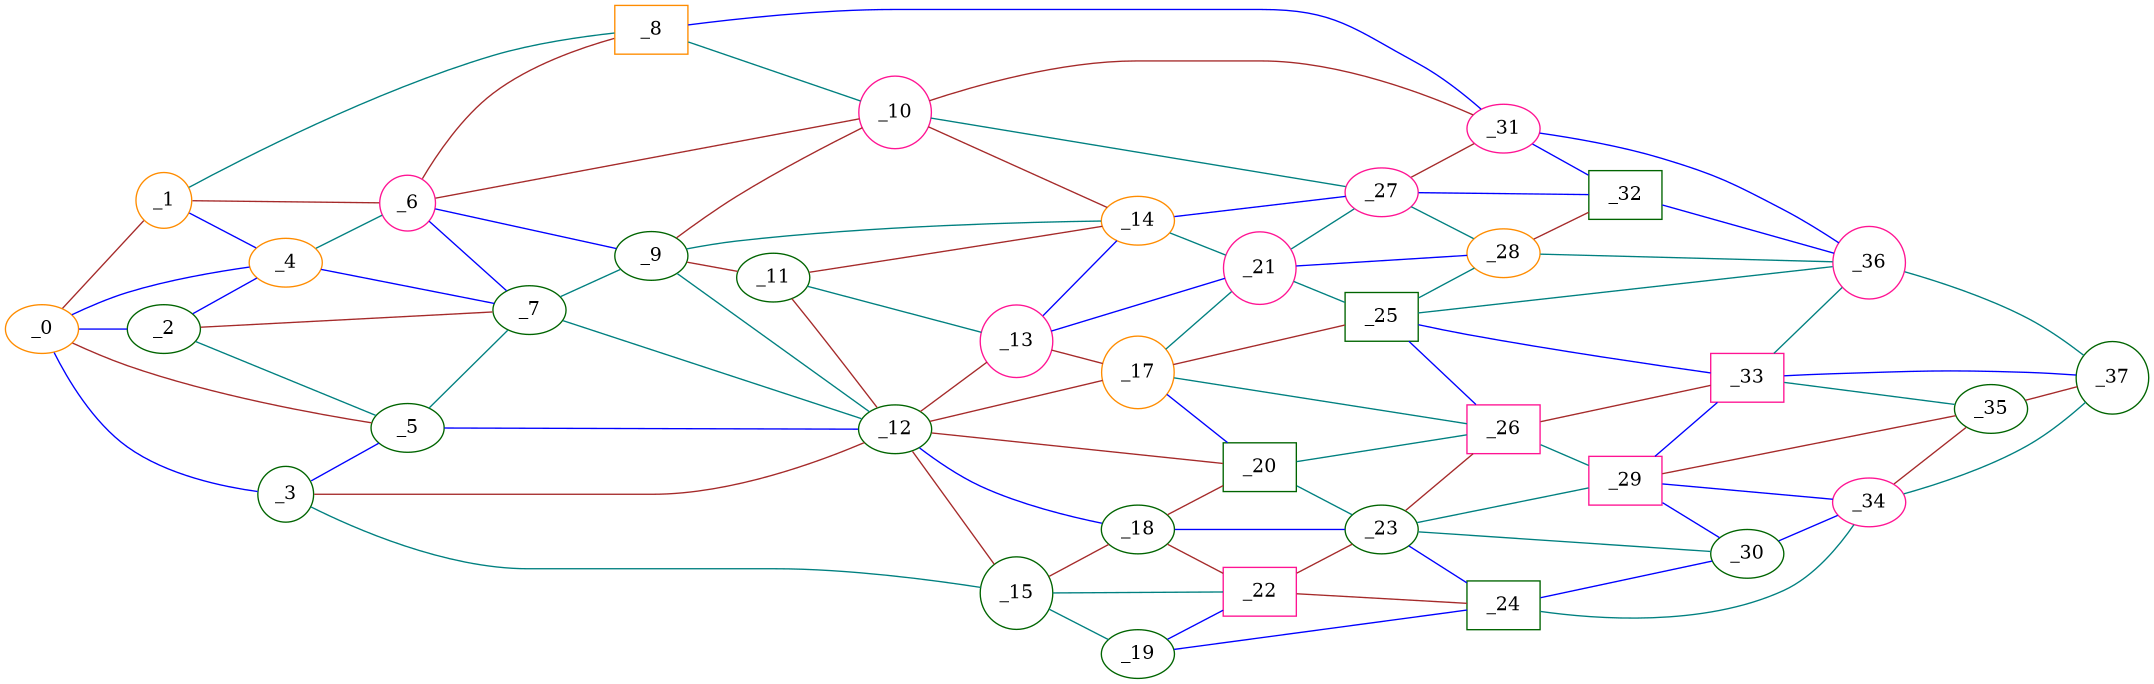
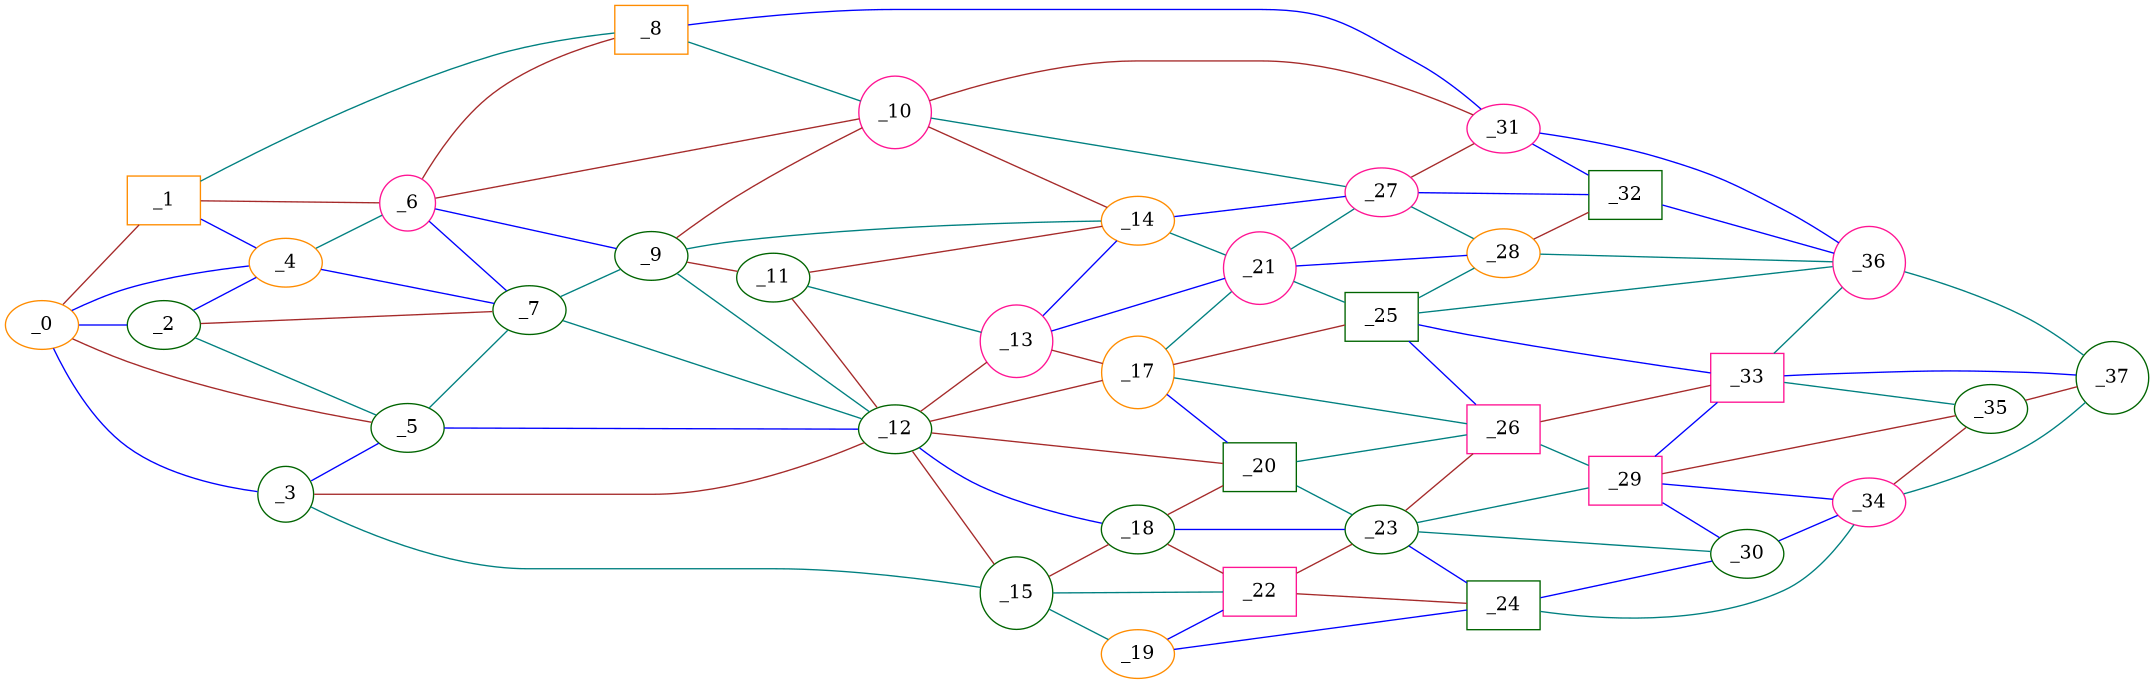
(164, 200) -> (164, 200)
(1138, 654) -> (1138, 654)
